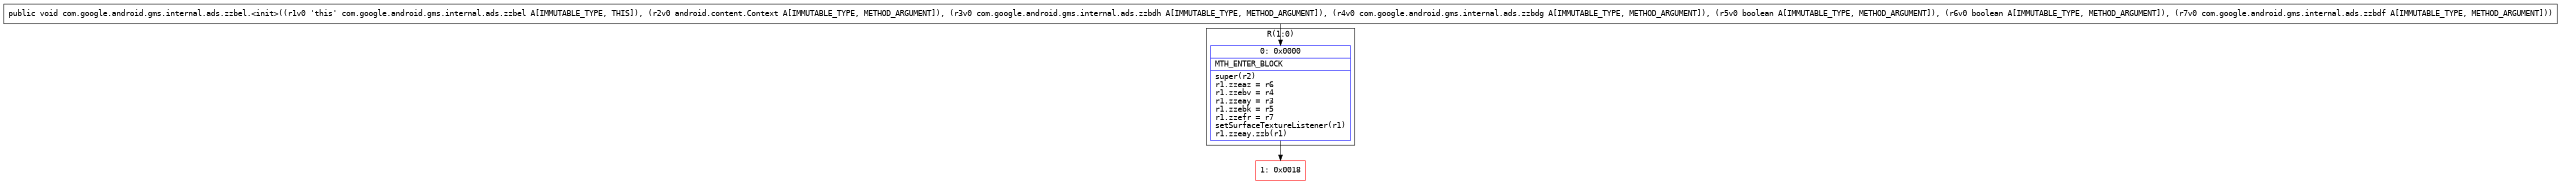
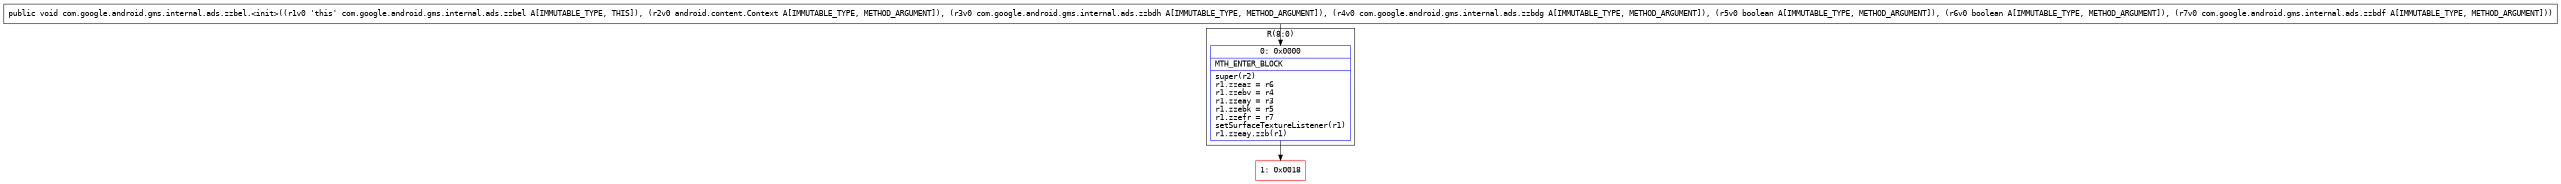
(1281, 35) -> (1281, 35)
